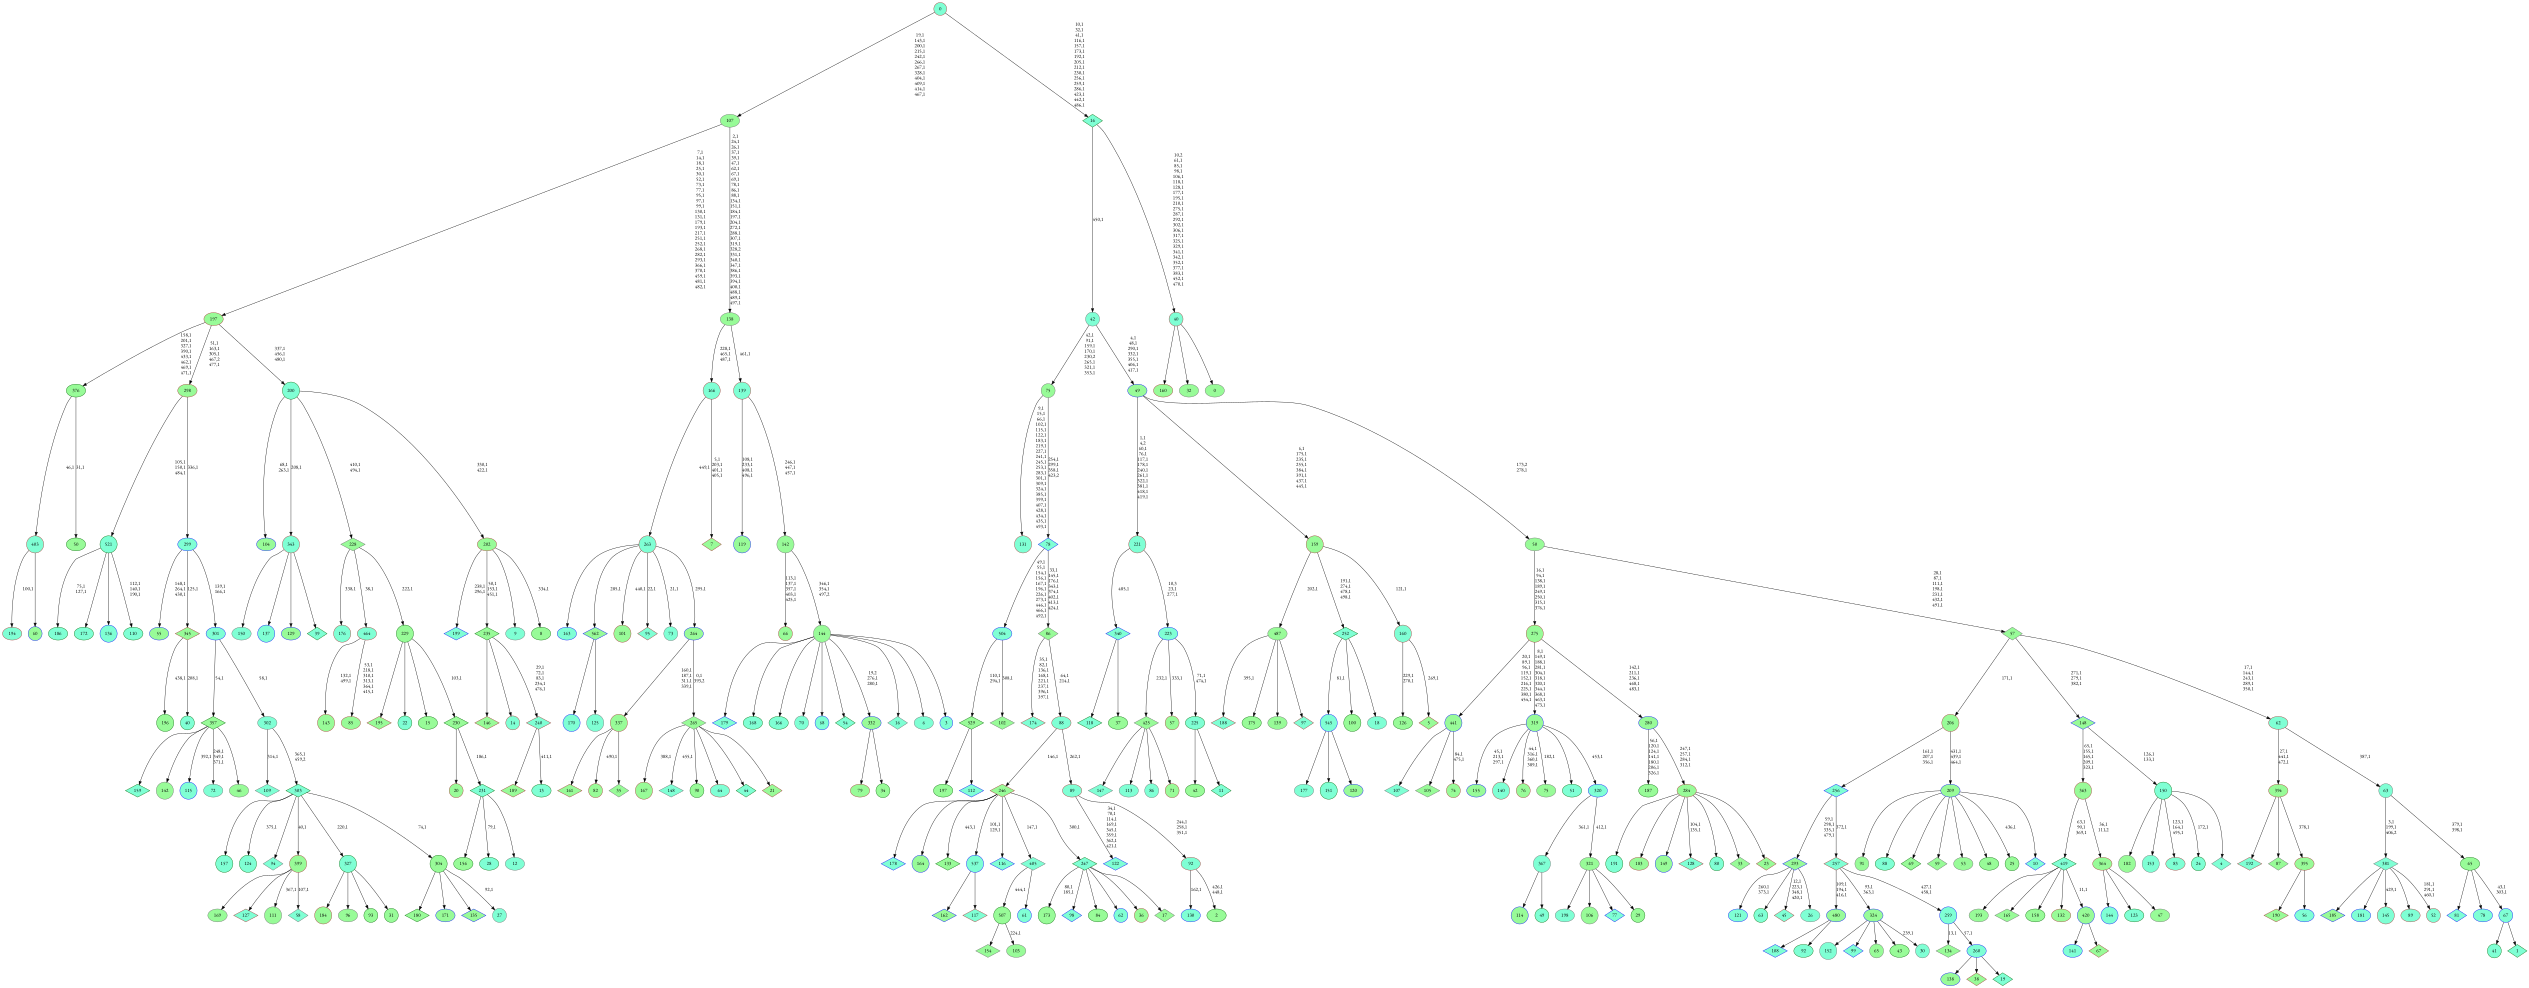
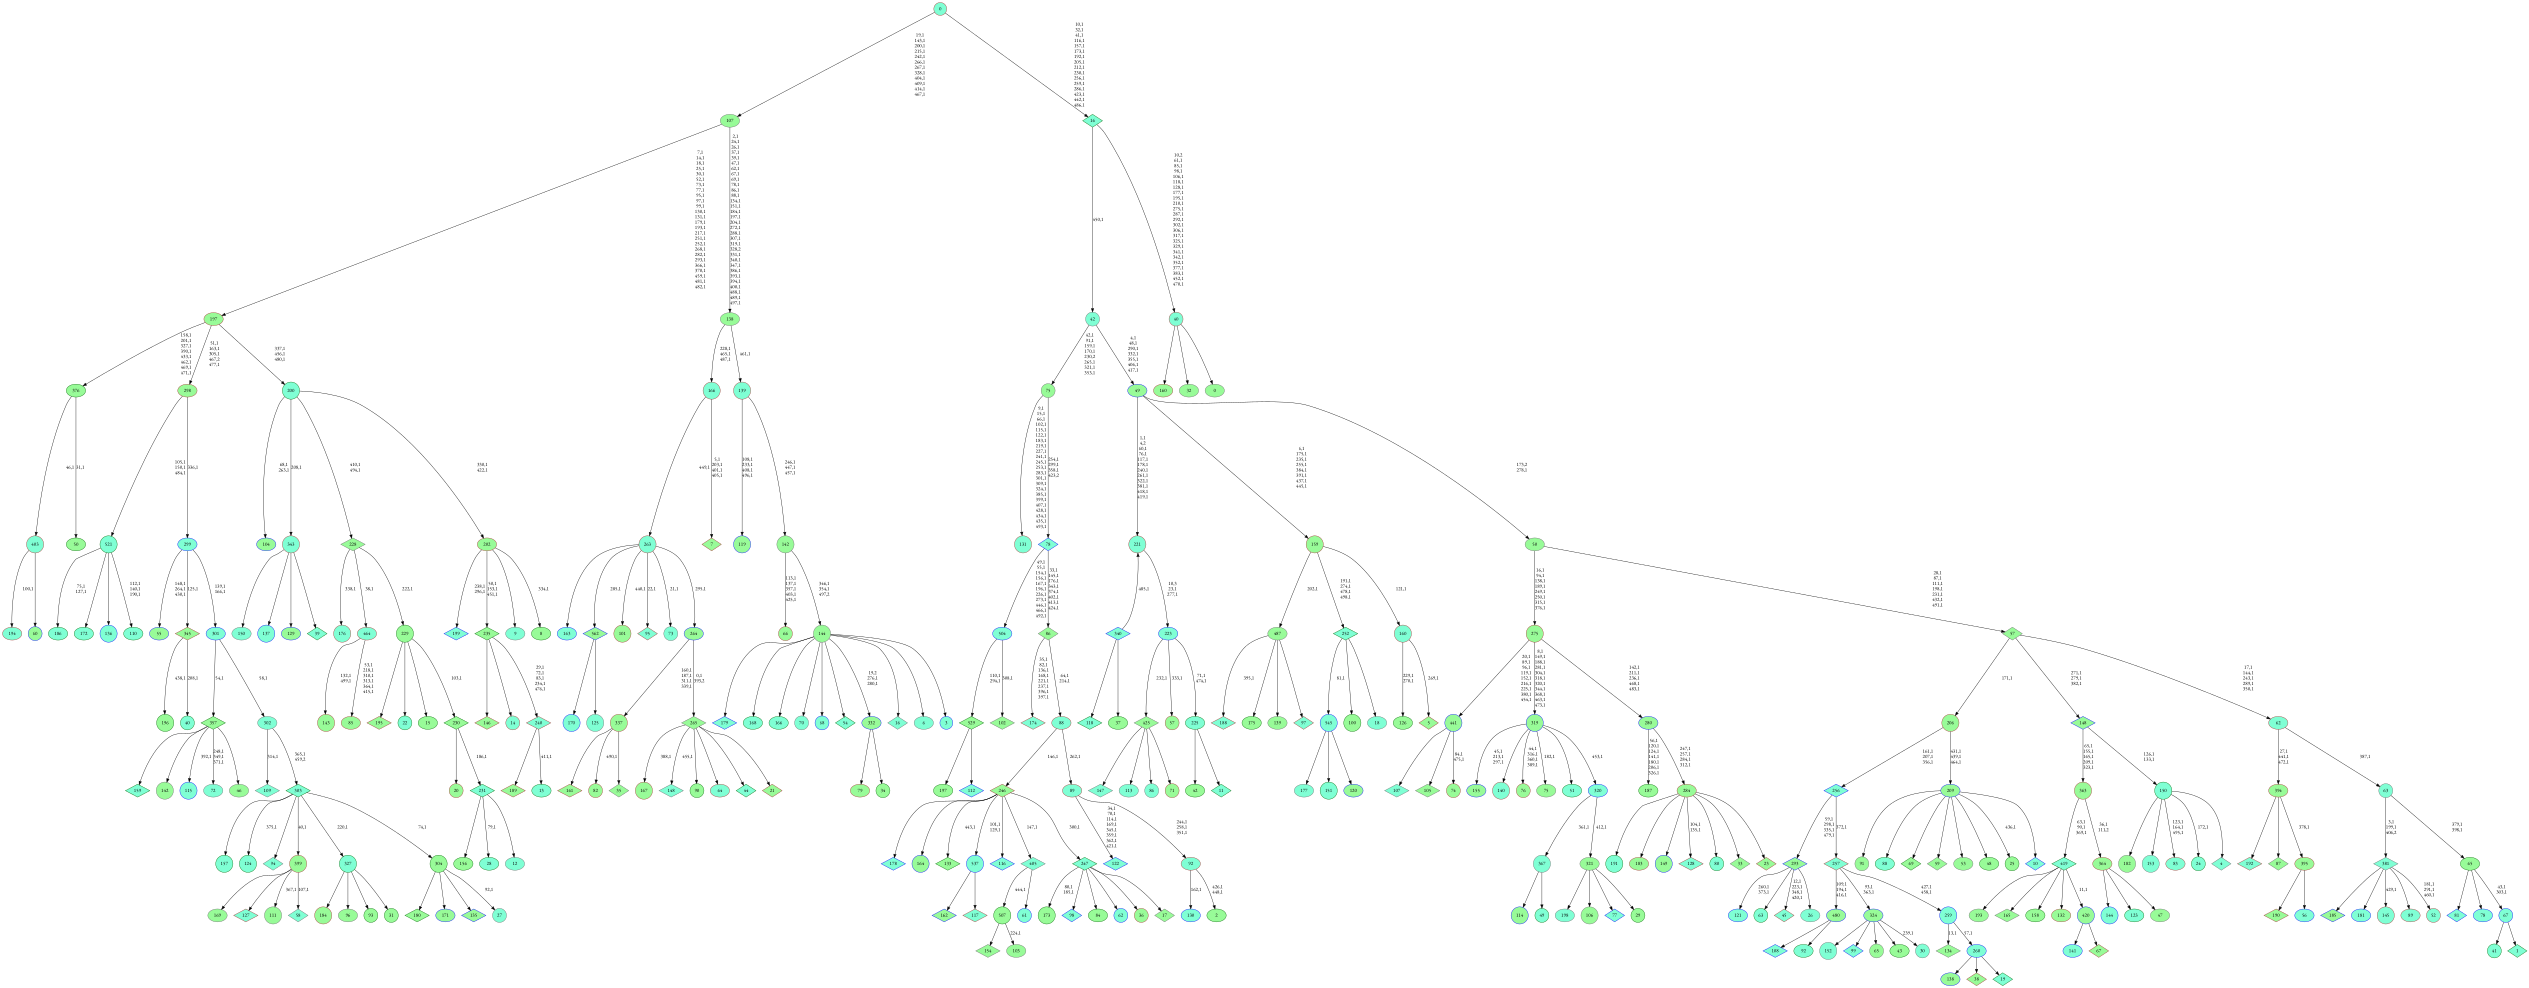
(1112, 584) -> (1136, 595)
